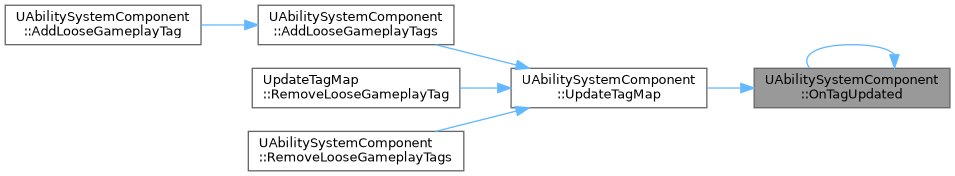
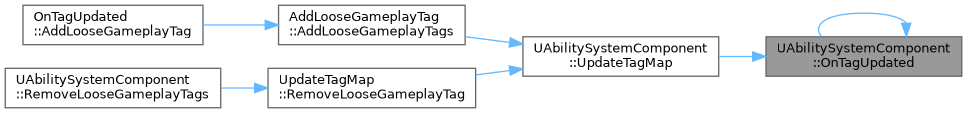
(103, 25) -> (113, 25)
(356, 25) -> (372, 25)
(476, 121) -> (238, 88)
